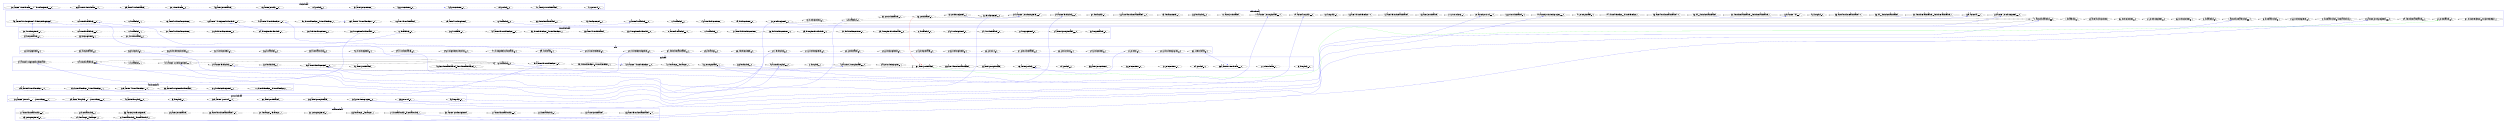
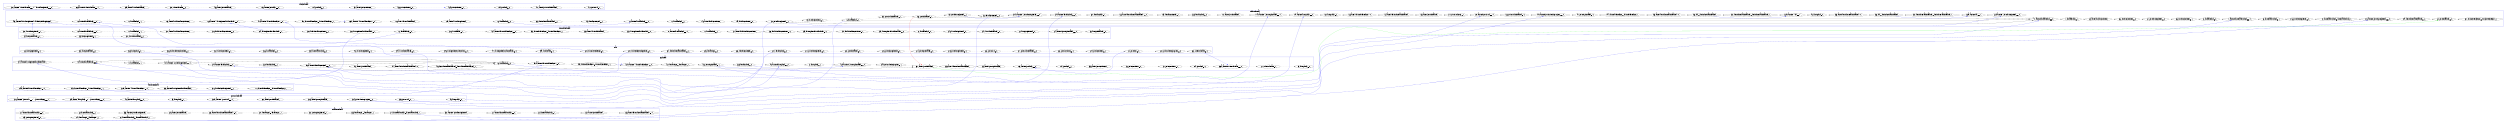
none -> (405, 67)
